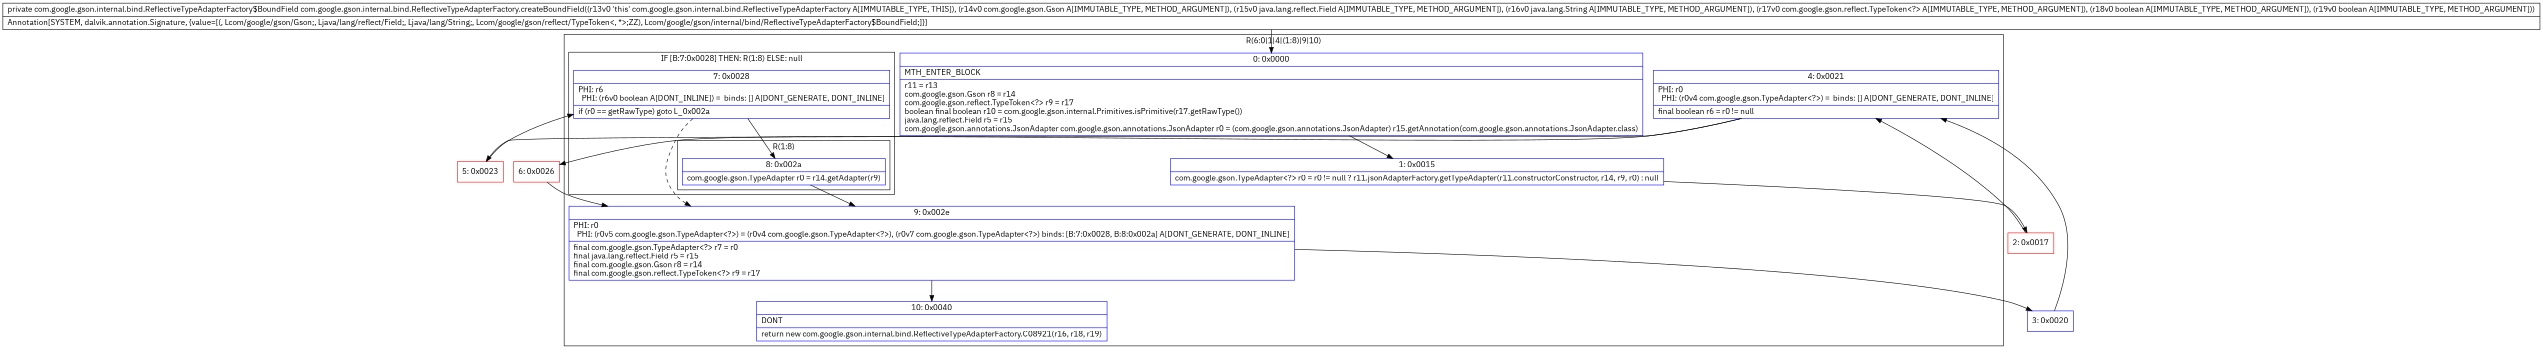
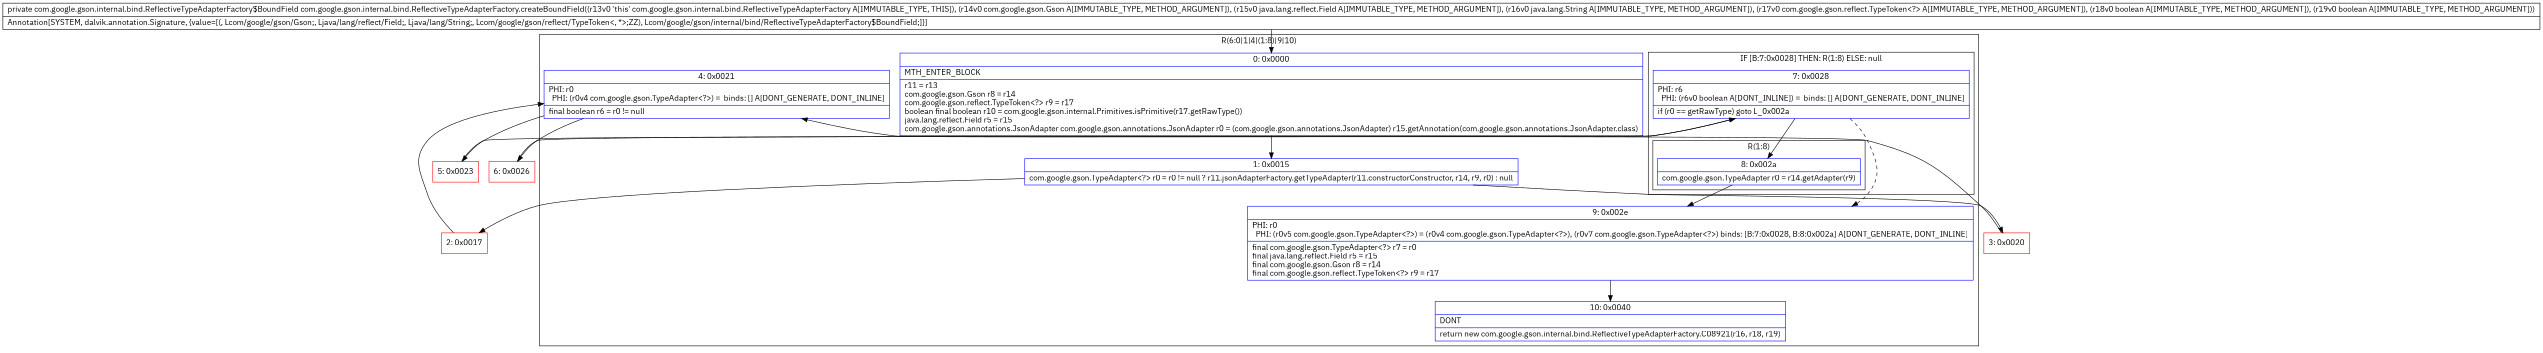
(577, 198) -> (1120, 136)
(1662, 264) -> (1634, 194)
(2050, 321) -> (2007, 243)
